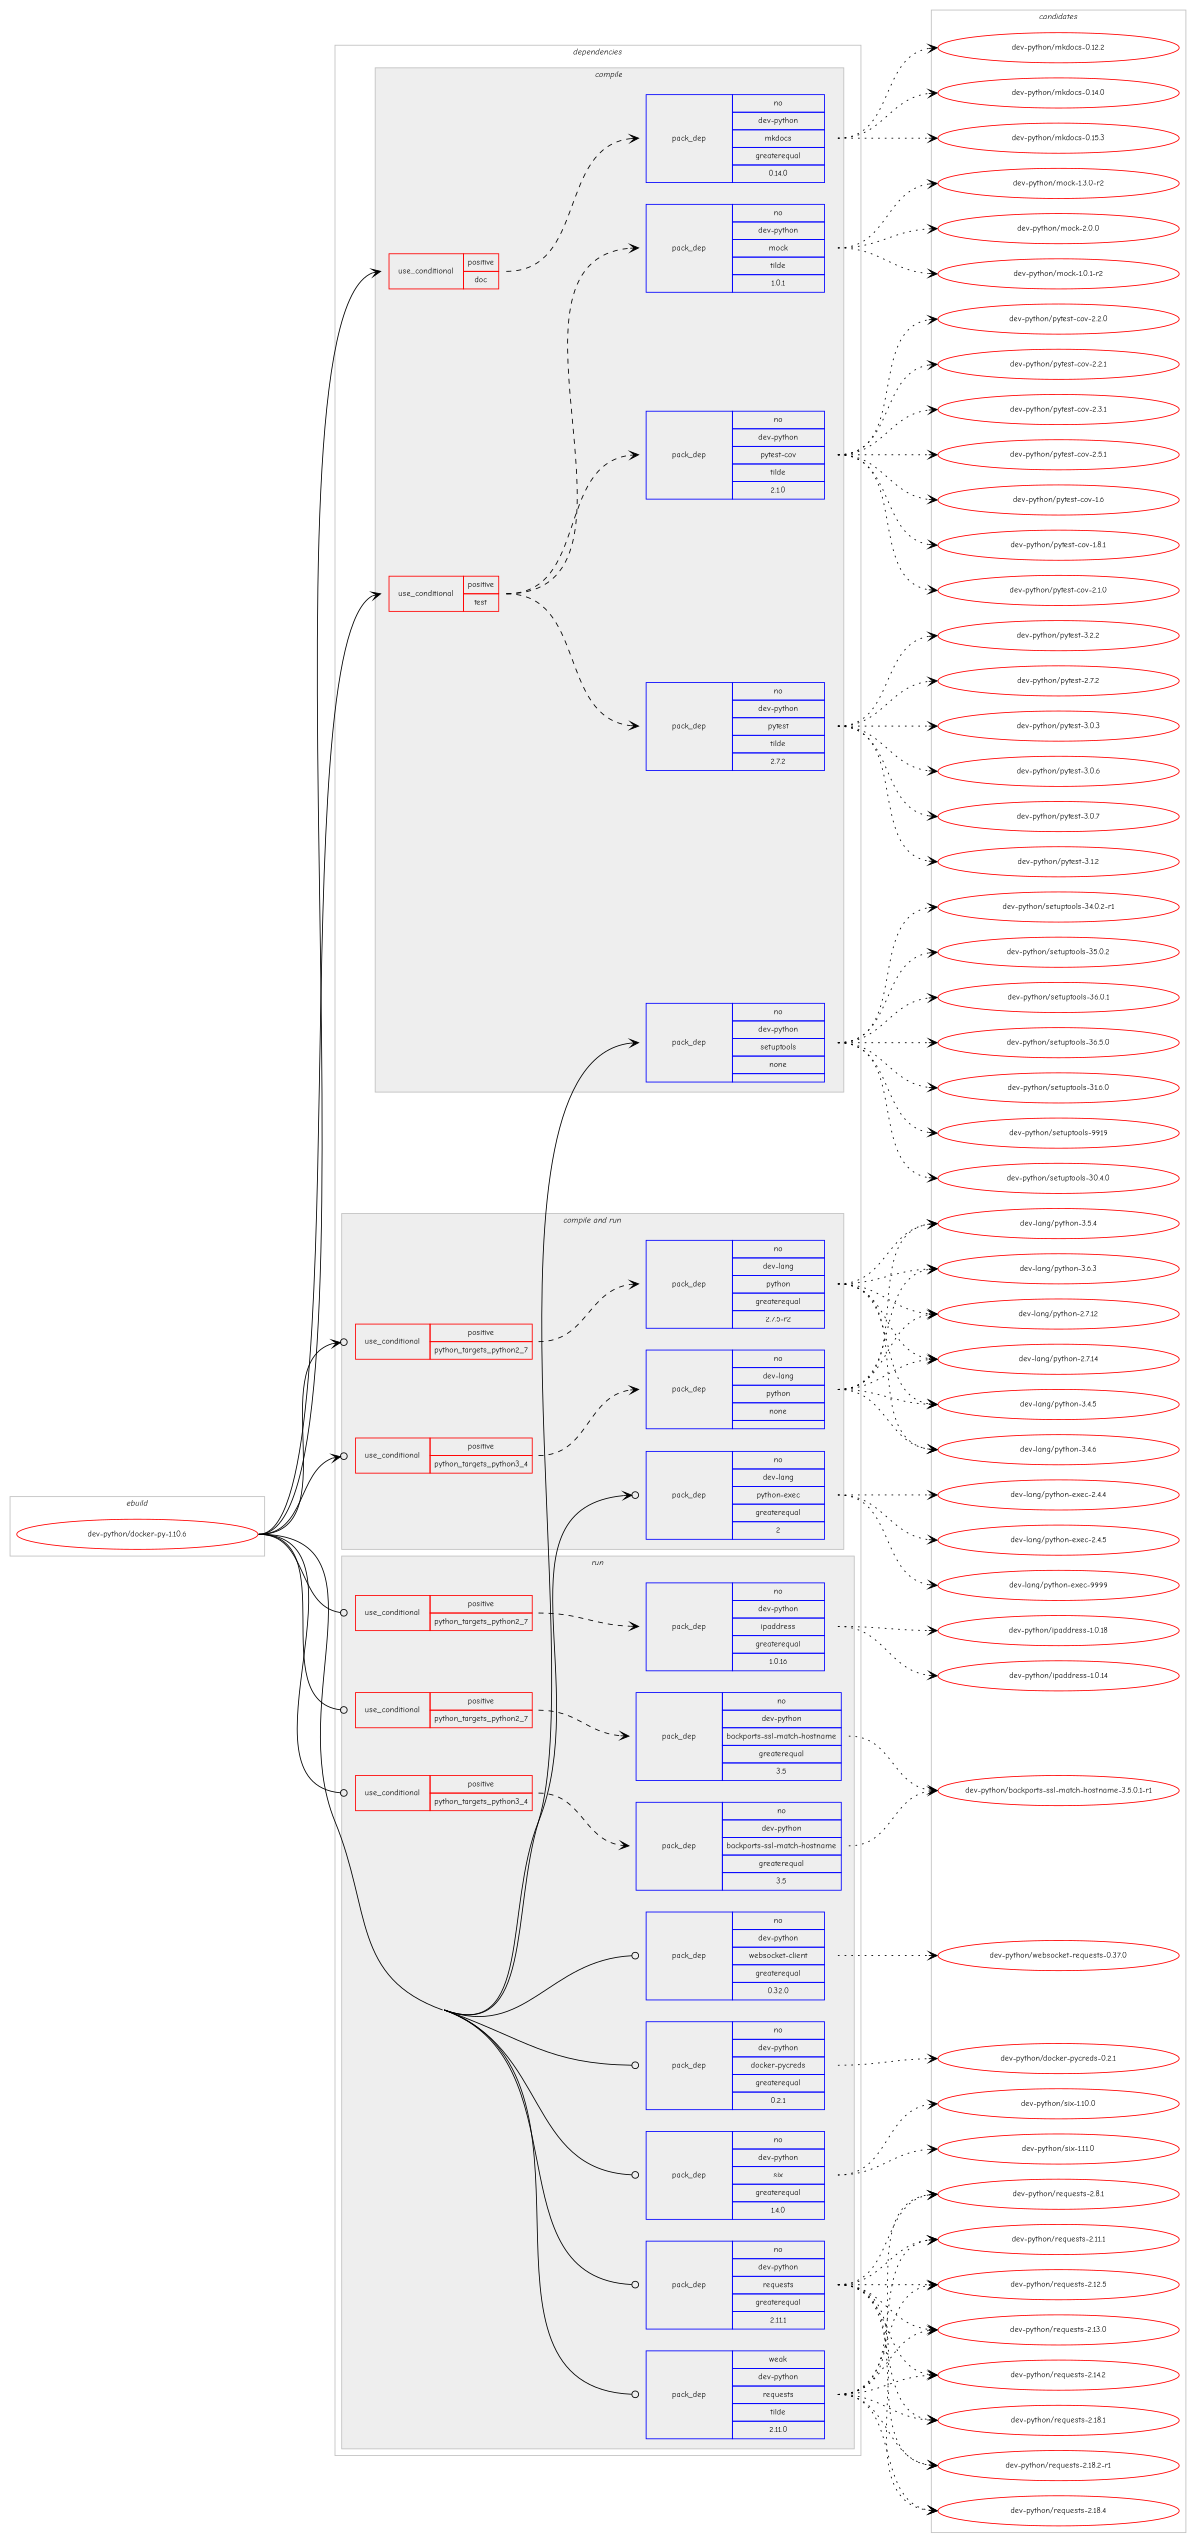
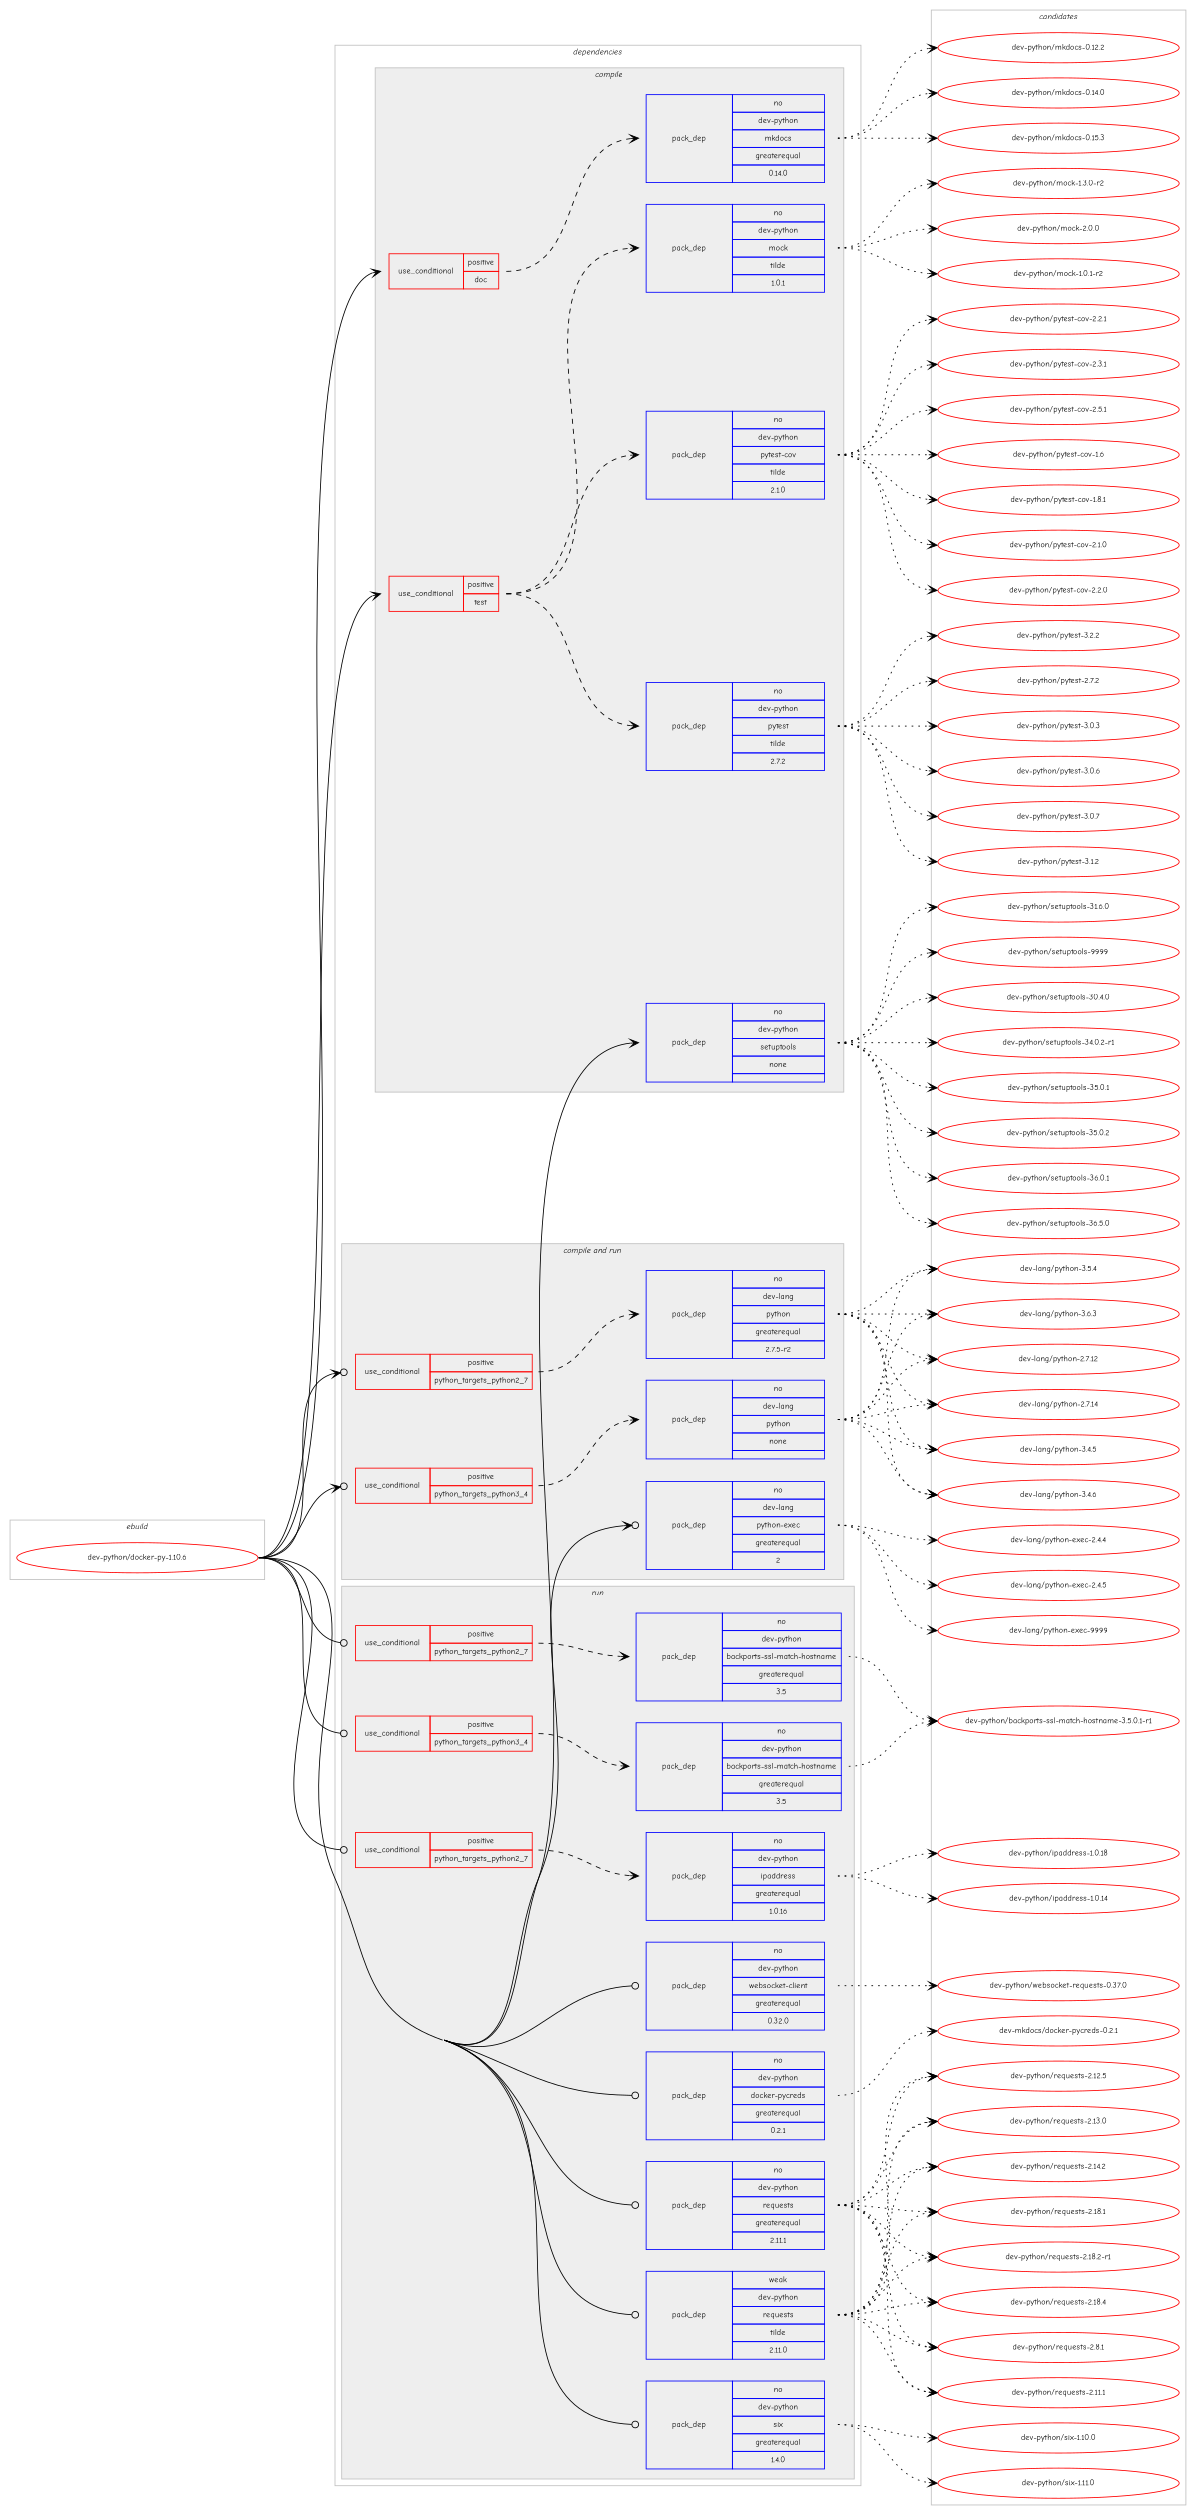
none -> (1059, 1088)
(1059, 1133) -> (1059, 952)
(1059, 2059) -> (1059, 2031)
